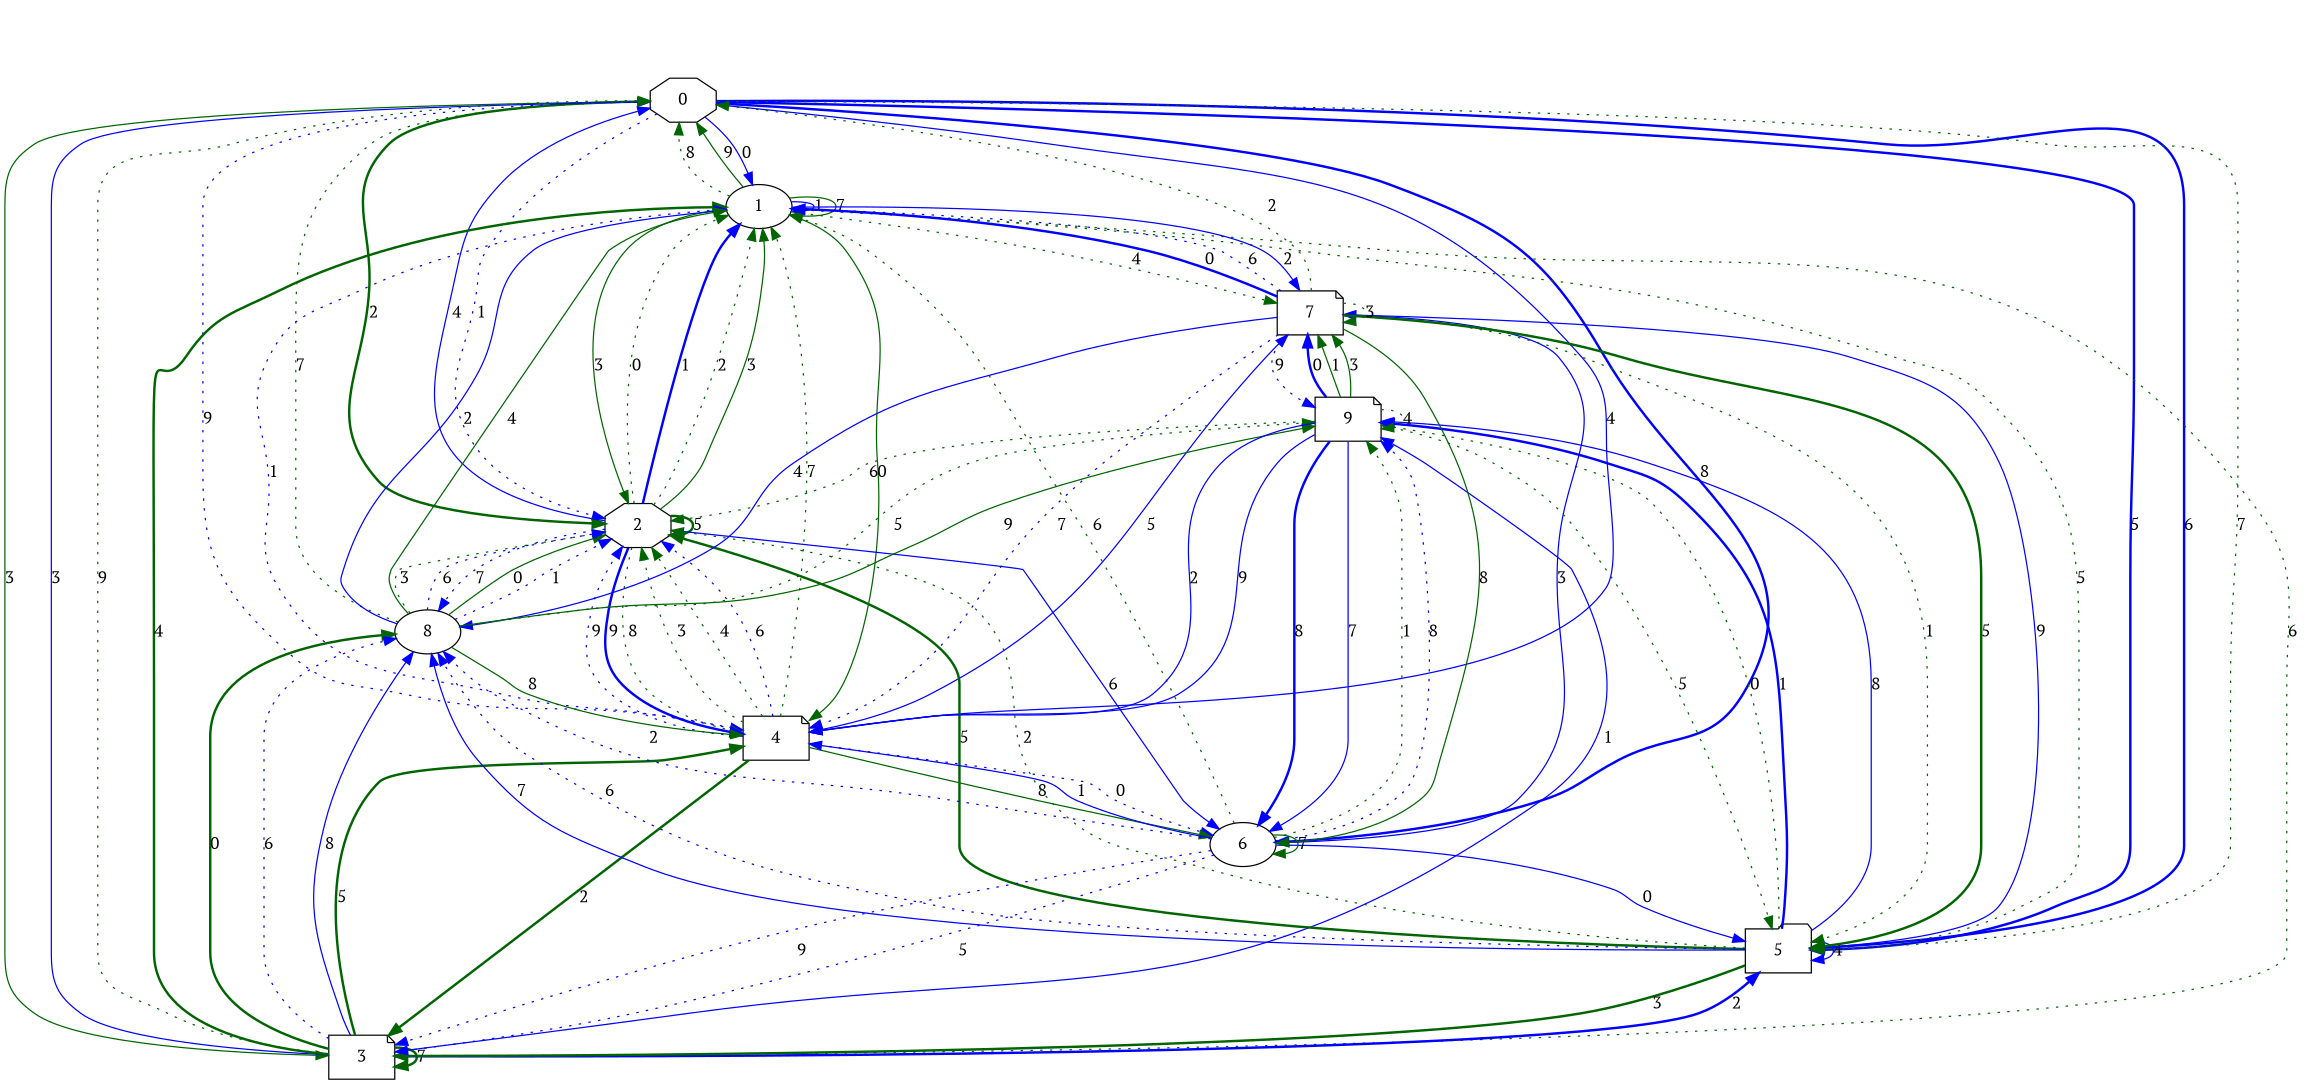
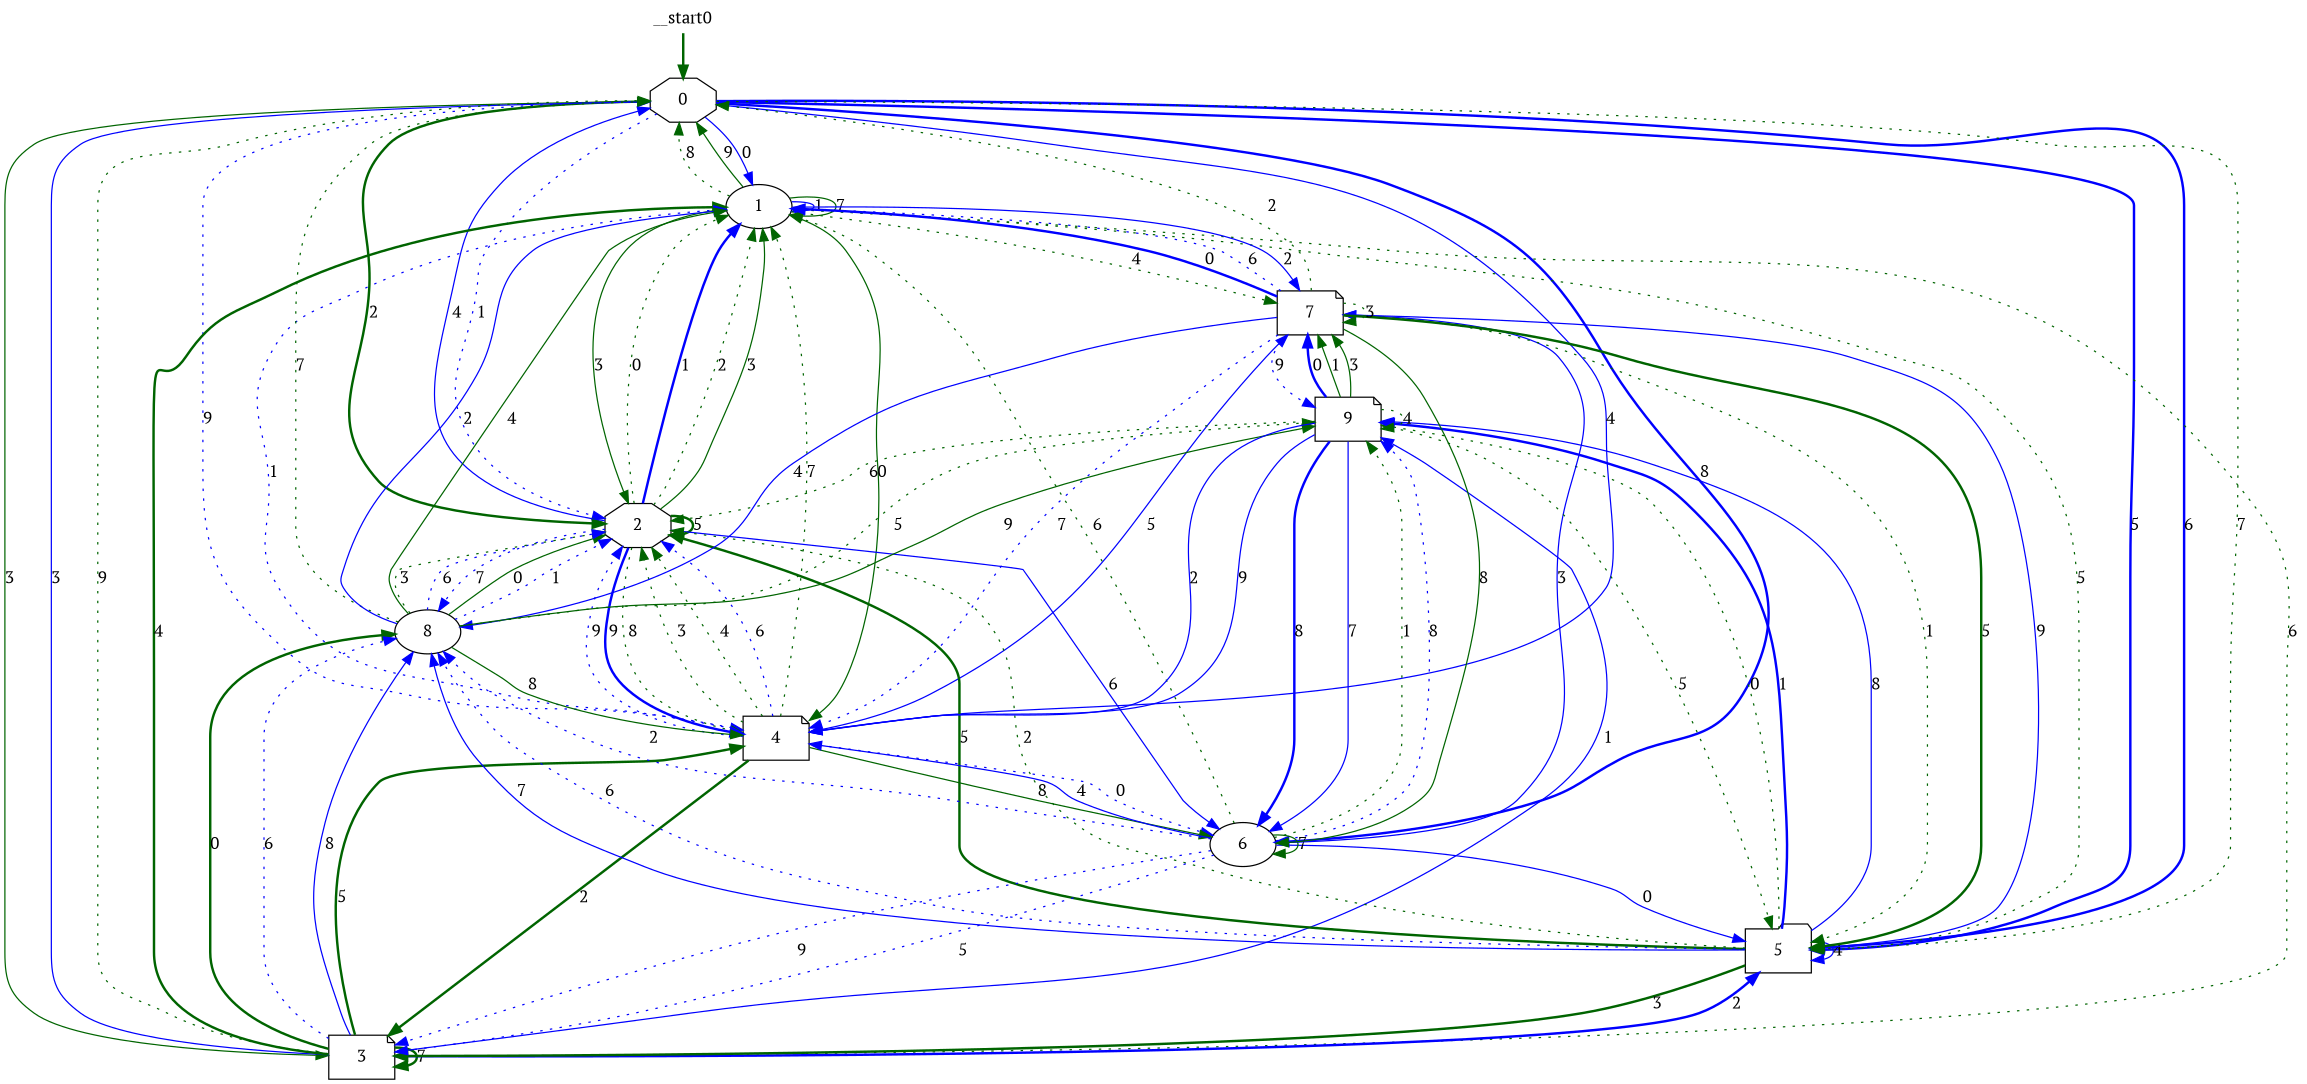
none -> (683, 19)
(1082, 791) -> (1082, 791)
